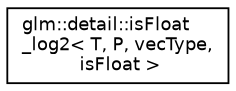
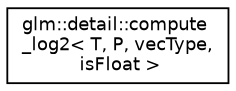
(118, 46) -> (118, 46)
